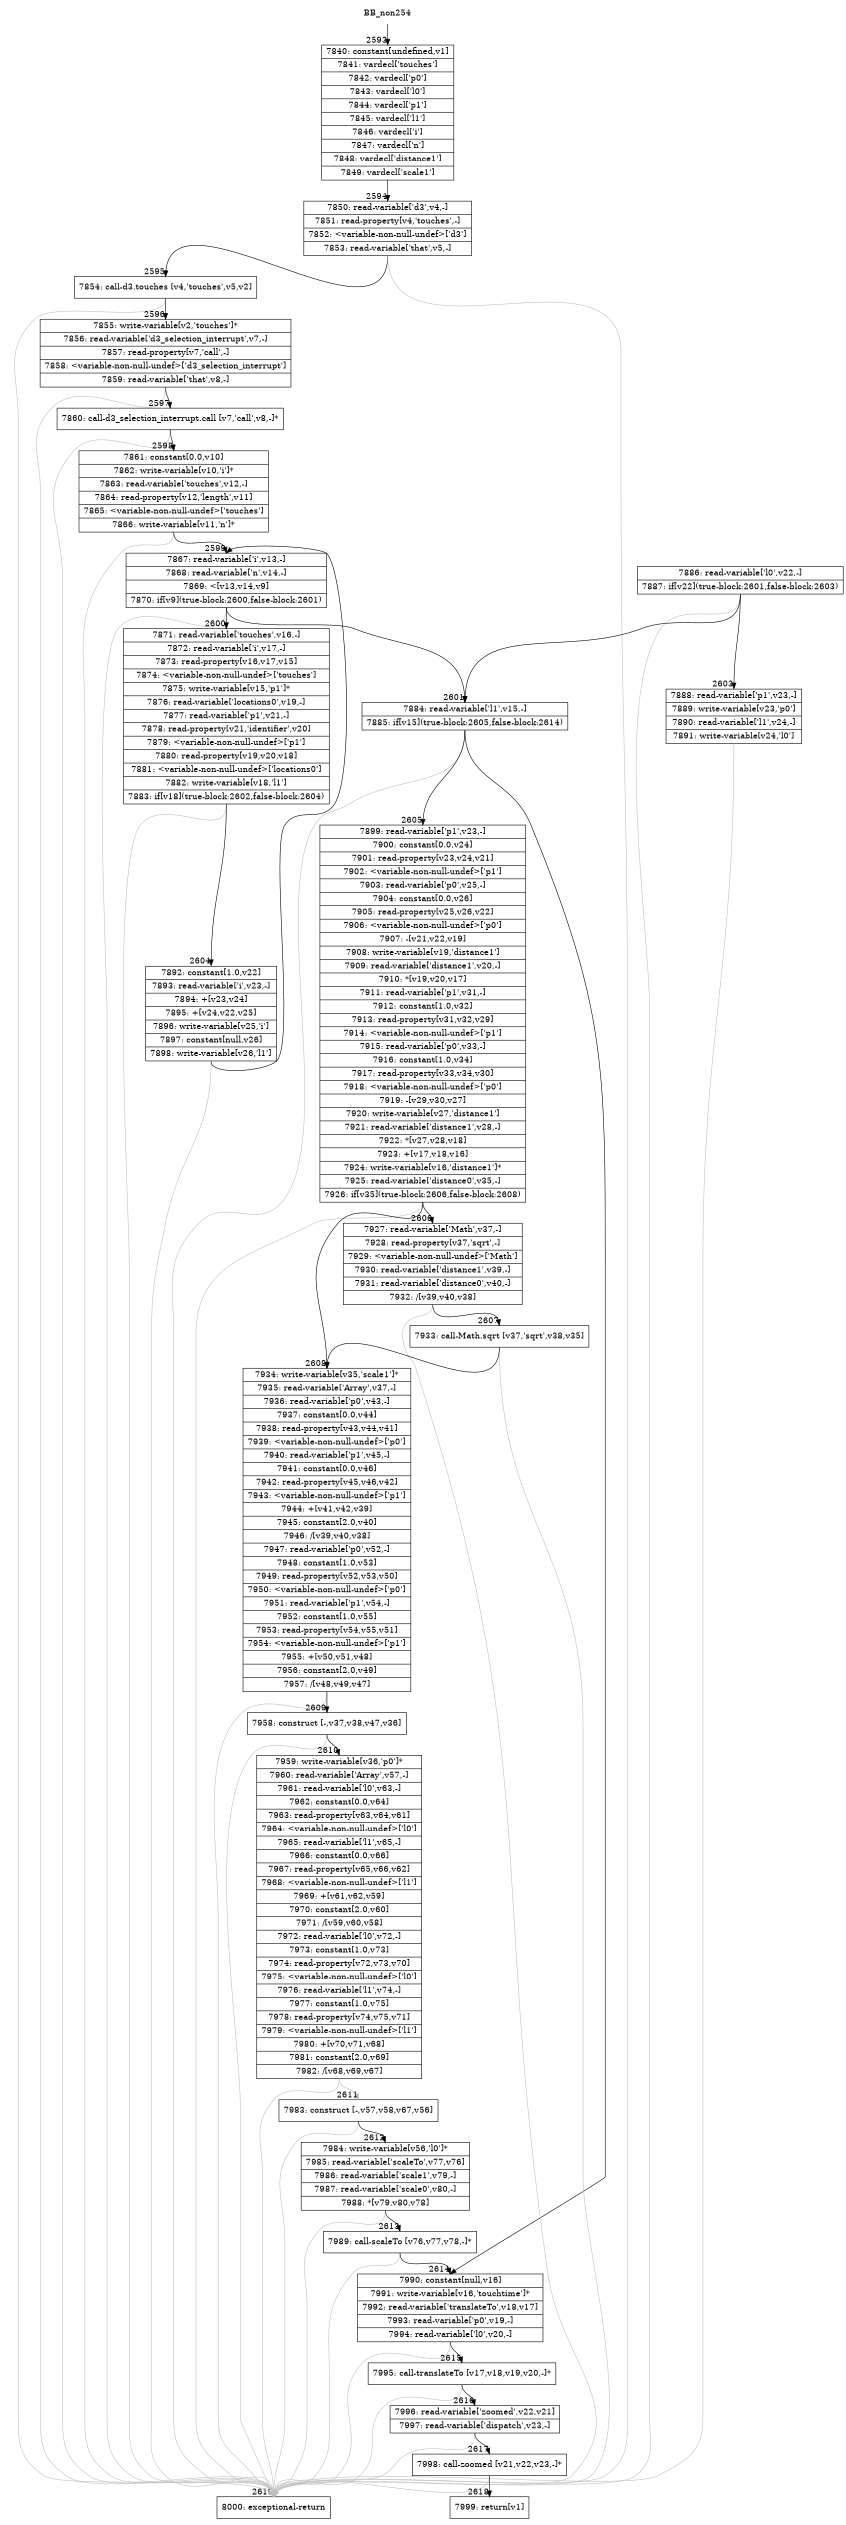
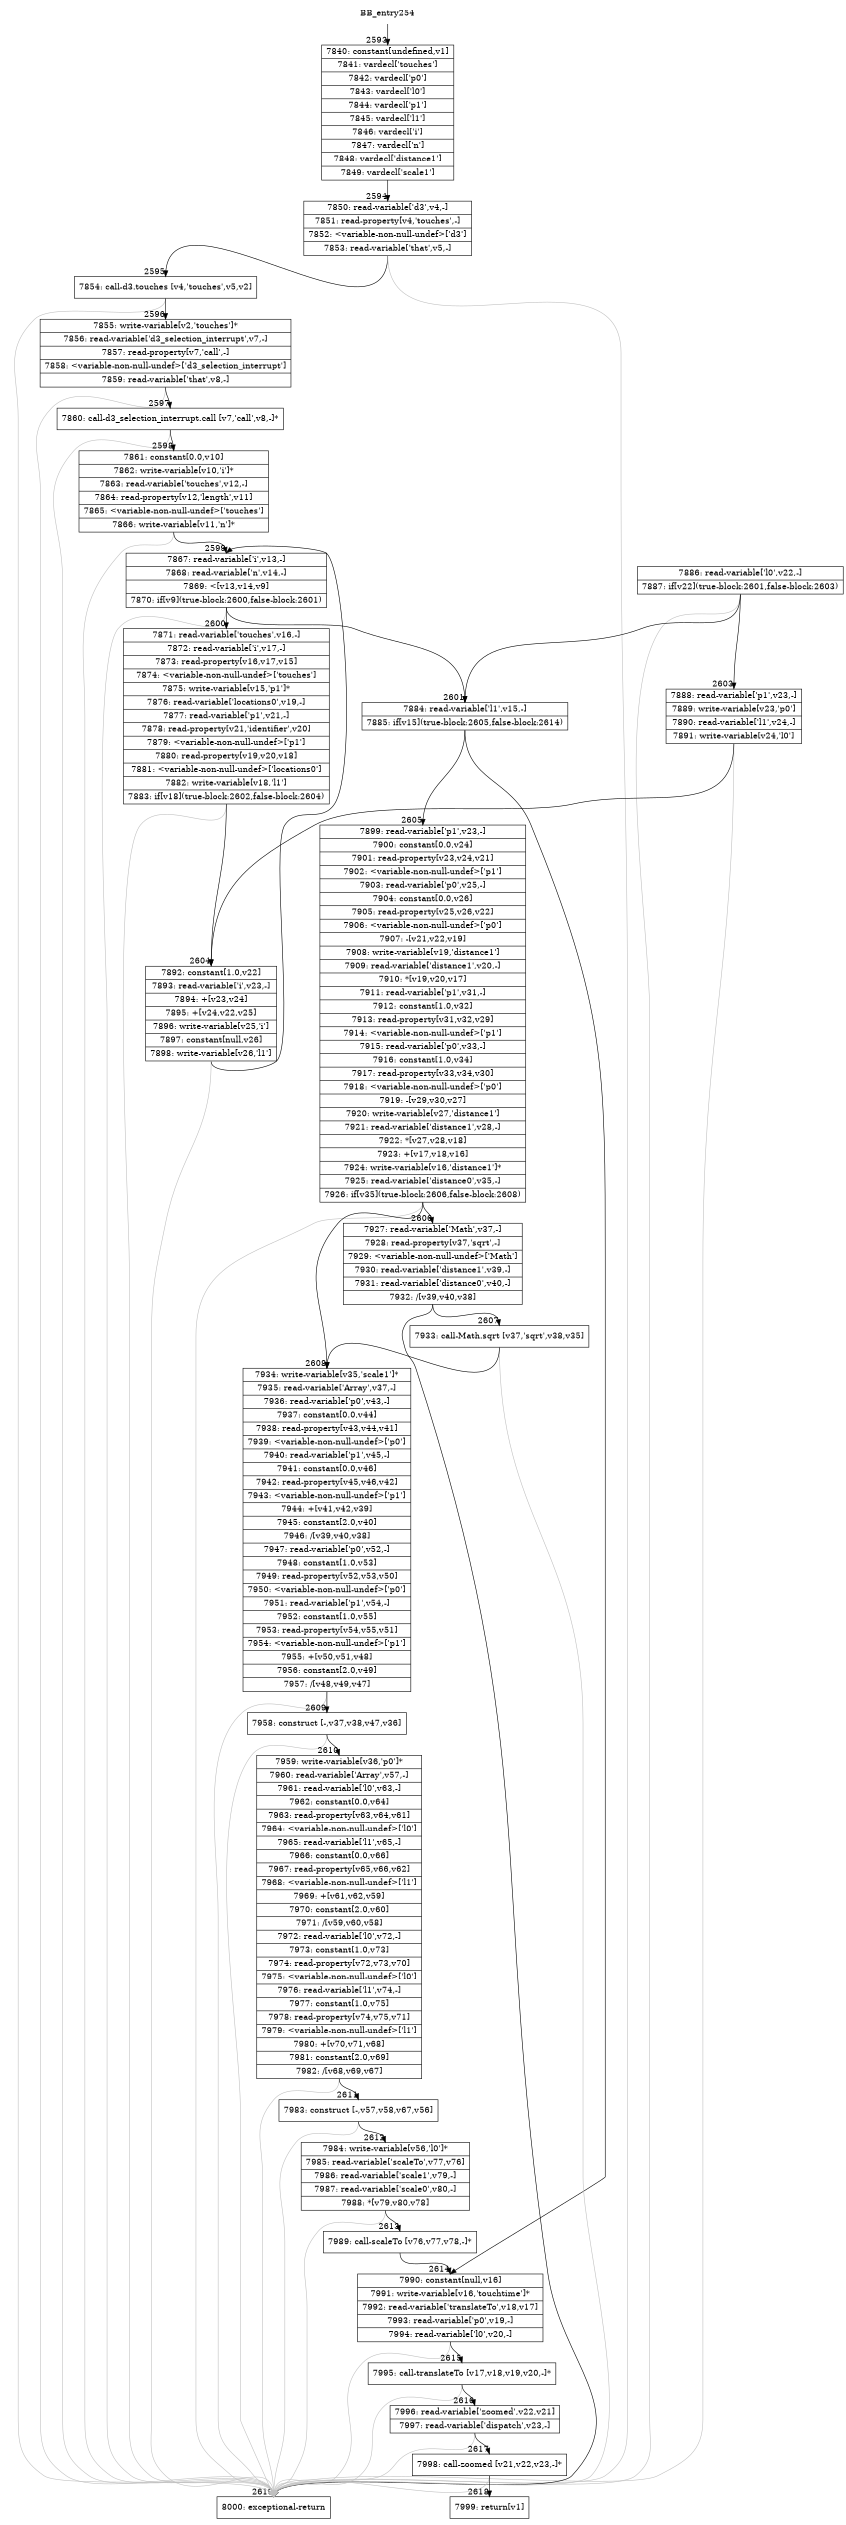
(388, 13) -> (388, 13)
none -> (449, 809)
(174, 1556) -> none
(522, 2032) -> (522, 2032)
(346, 2088) -> (346, 2088)
(329, 2367) -> none
